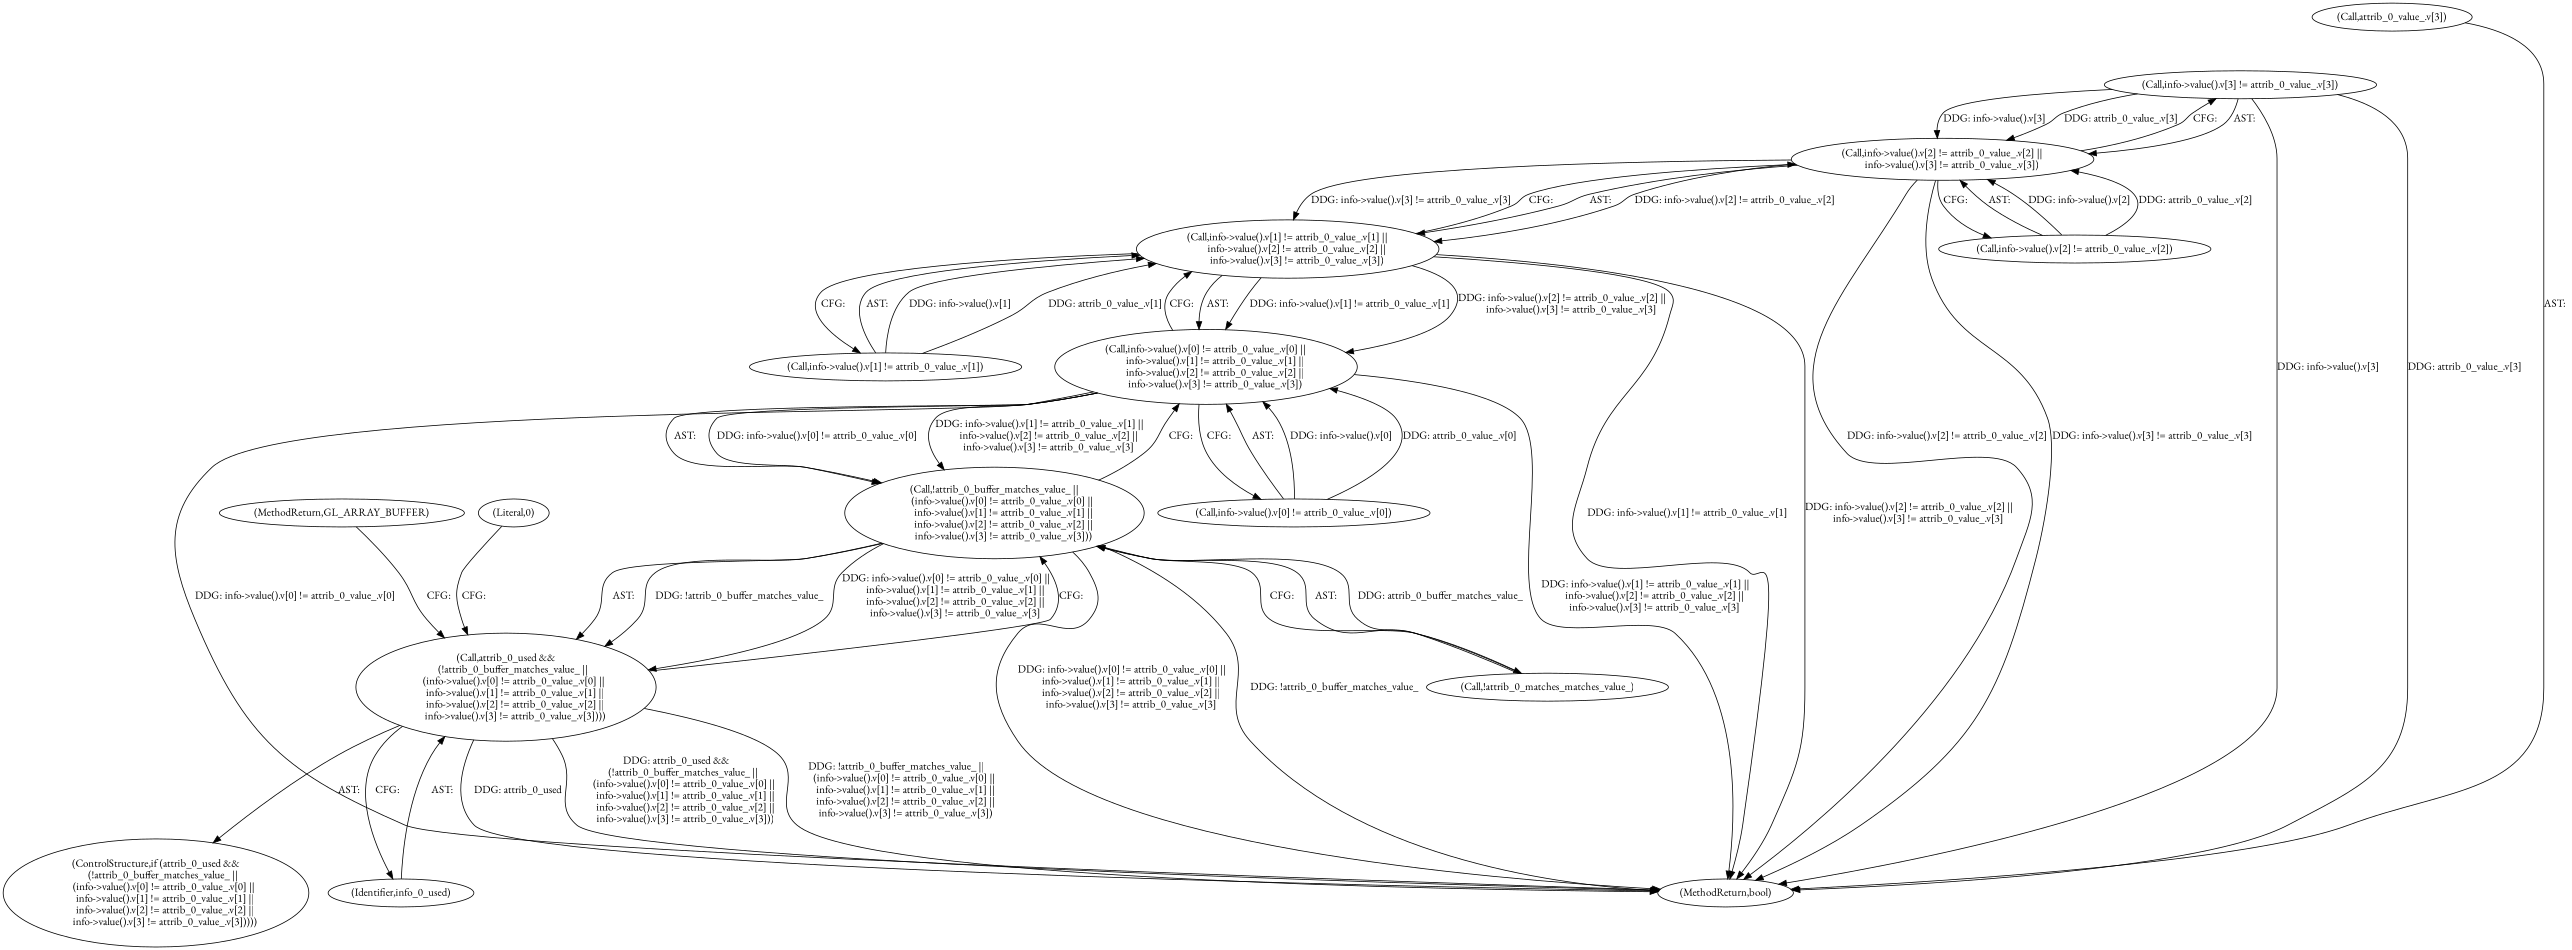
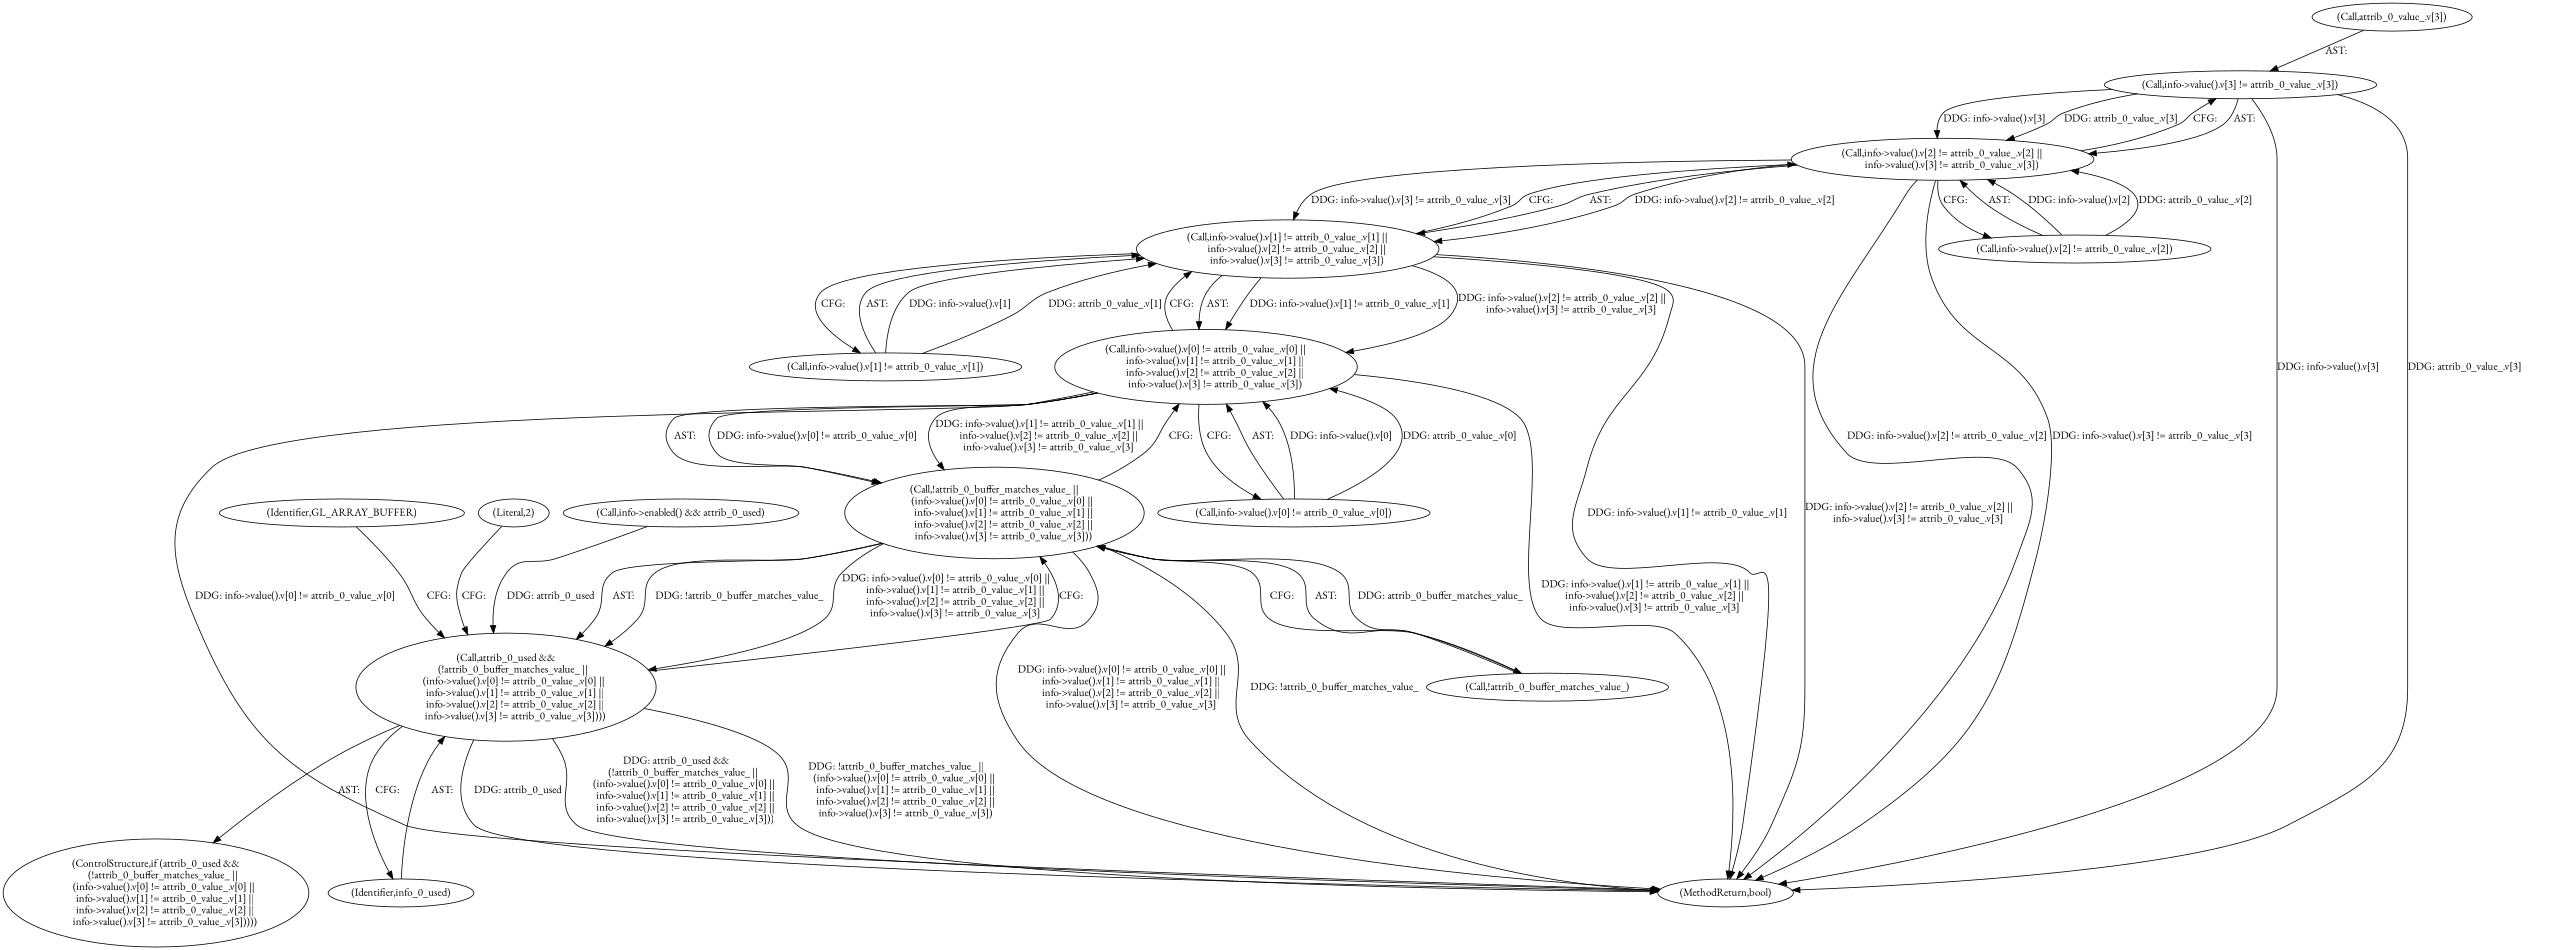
(342, 513) -> (342, 513)
(514, 513) -> (514, 513)
none -> (681, 513)
(1547, 687) -> (1547, 687)
(2532, 738) -> (2320, 49)
